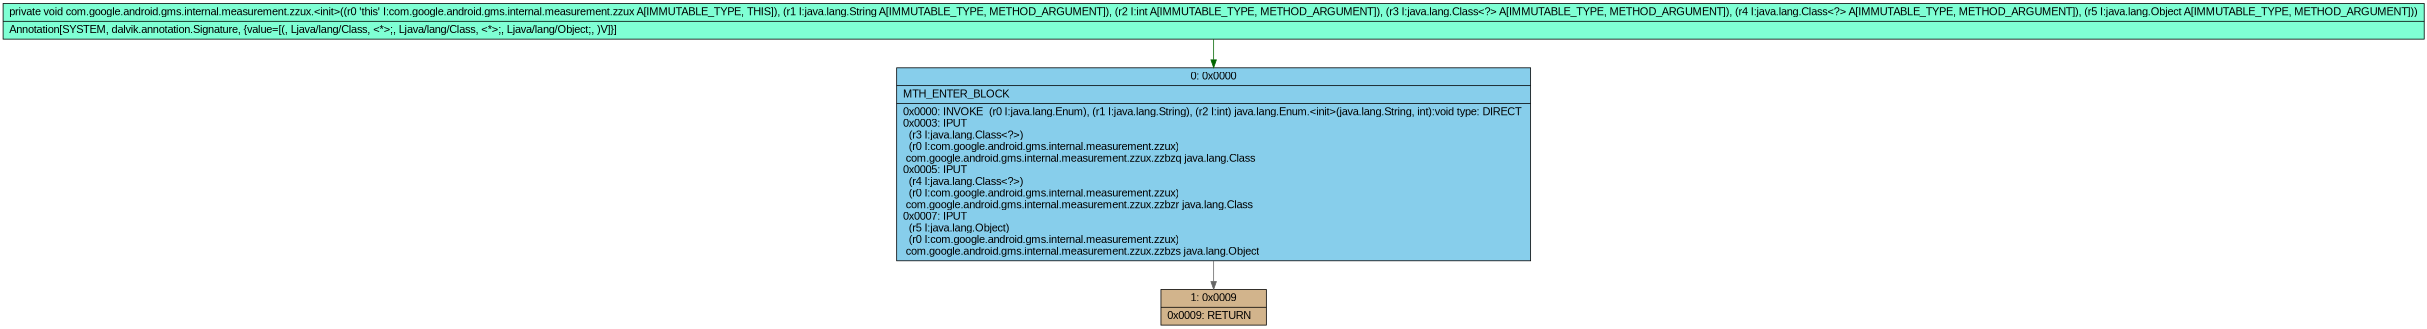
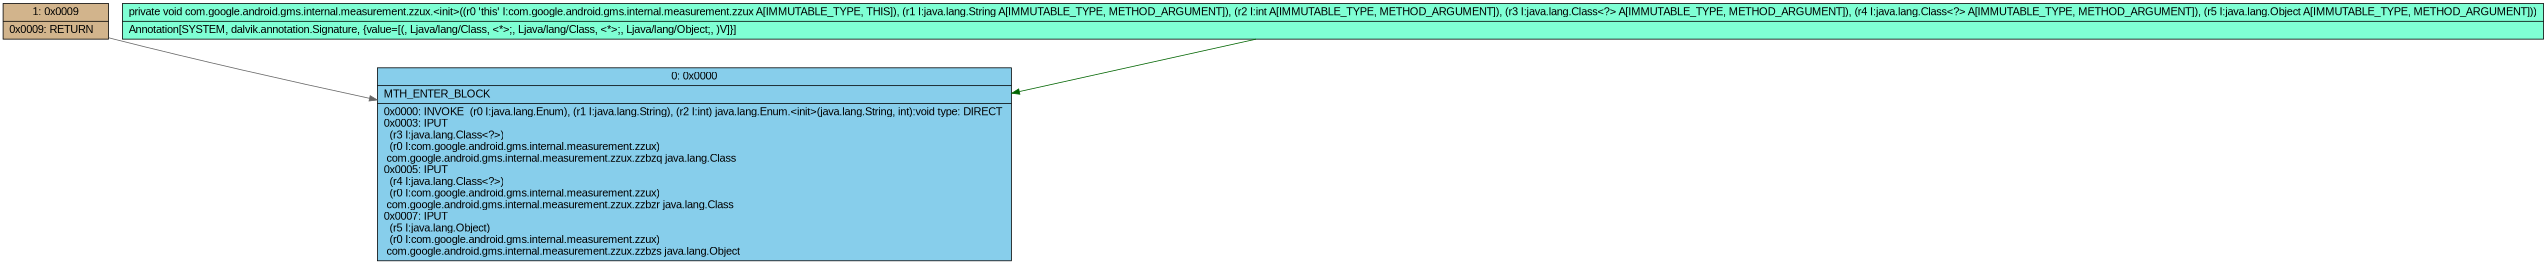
(1214, 271) -> (239, 69)
